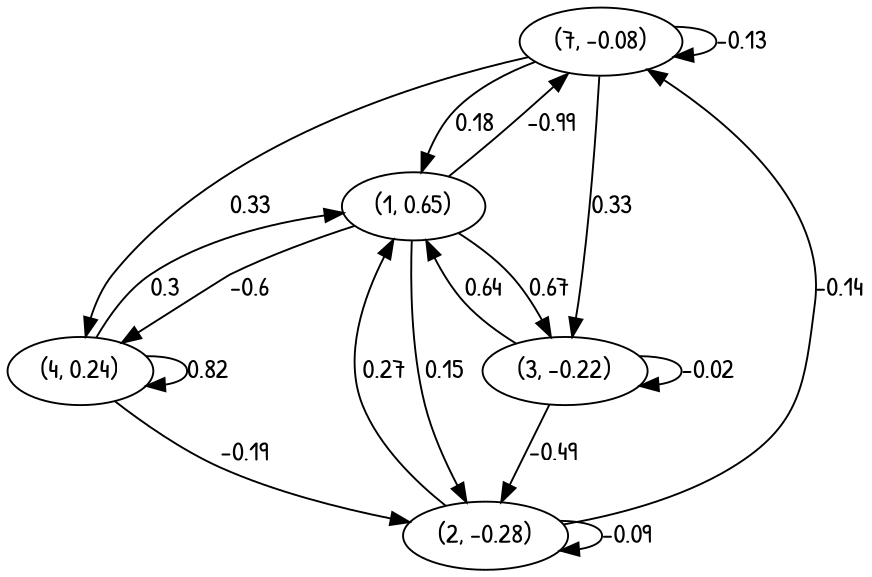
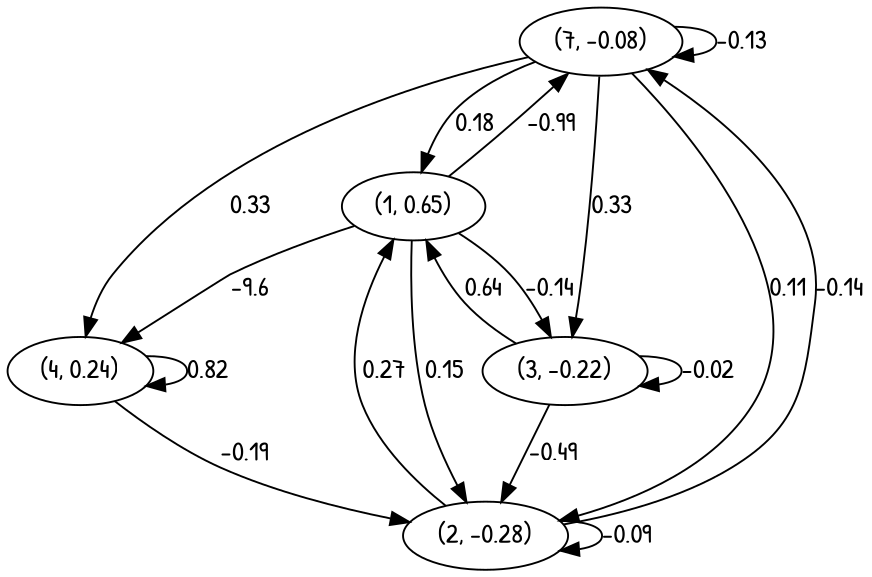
(195, 250) -> none
(250, 289) -> (250, 289)
(550, 289) -> (550, 289)
none -> (772, 325)
